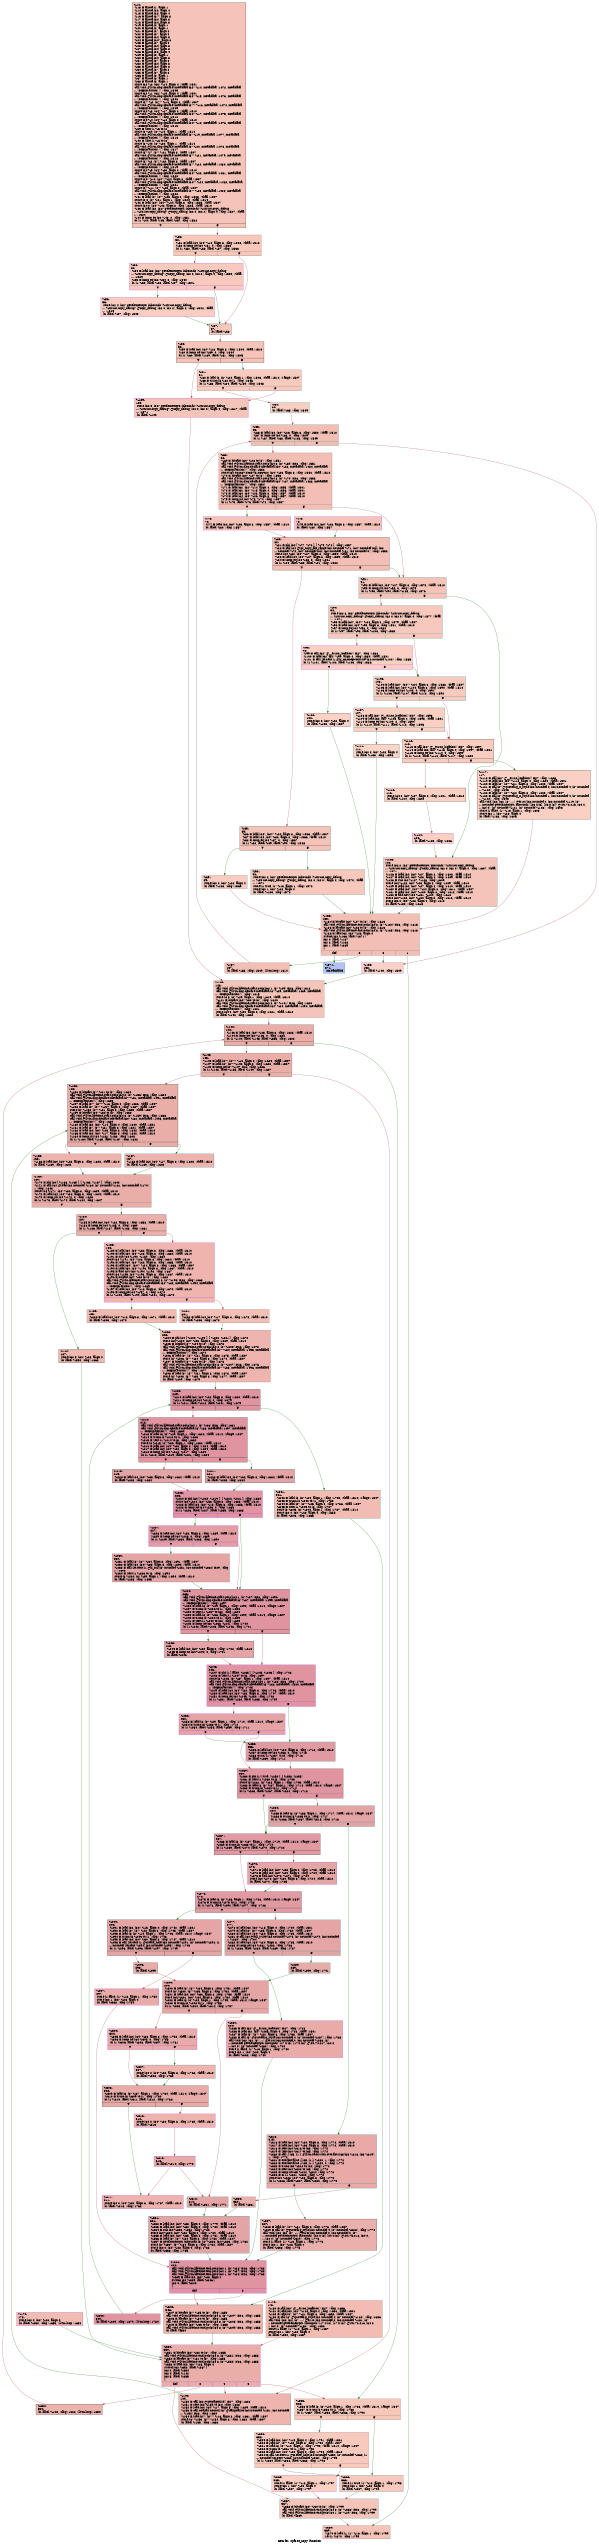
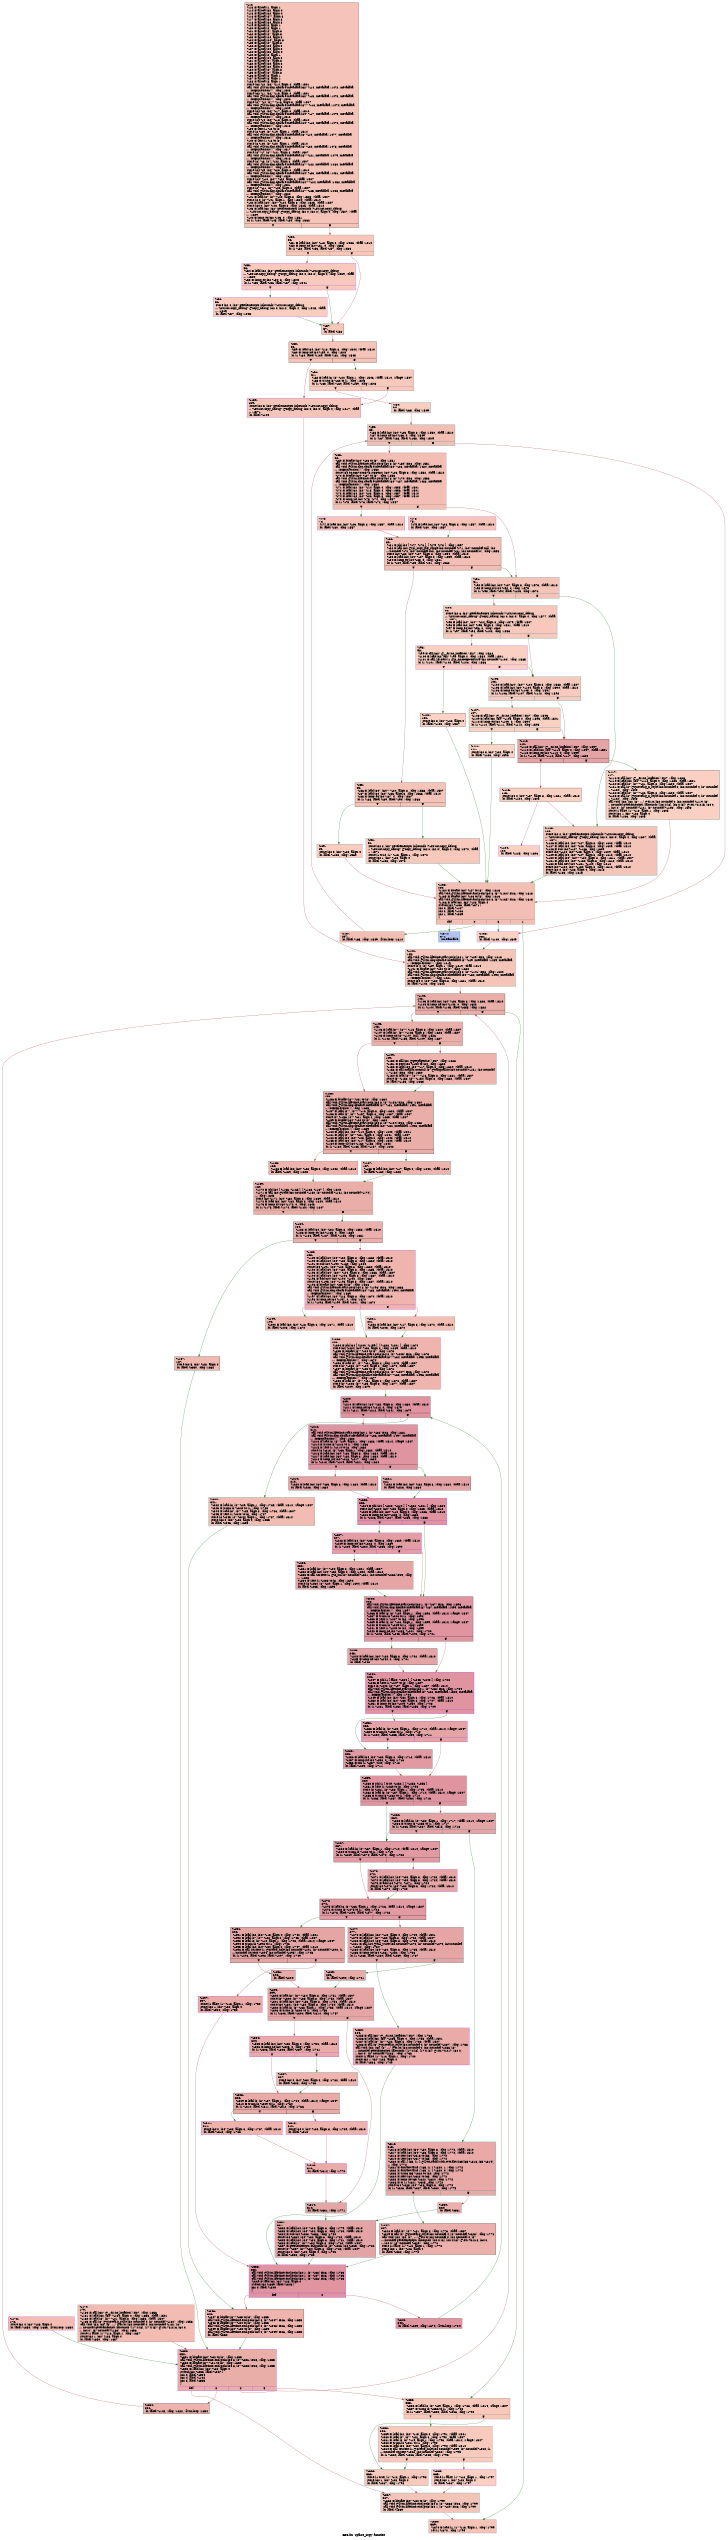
(448, 751) -> (563, 751)
(435, 850) -> (560, 813)
(152, 1326) -> (362, 1323)
(160, 2180) -> (285, 2149)
(225, 2389) -> (509, 1803)
